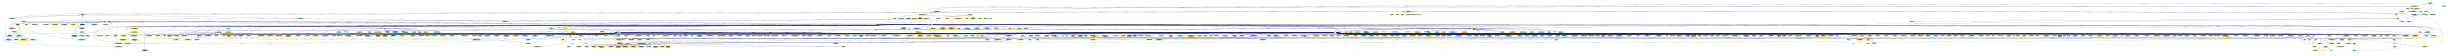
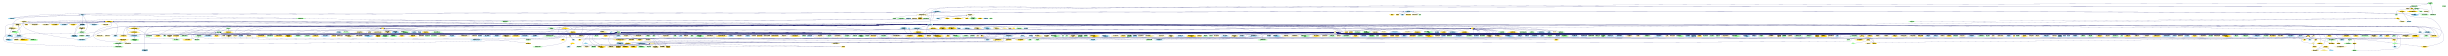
(1694, 36) -> (1694, 36)
